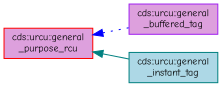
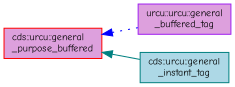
(173, 19) -> (185, 19)
(48, 43) -> (53, 43)
